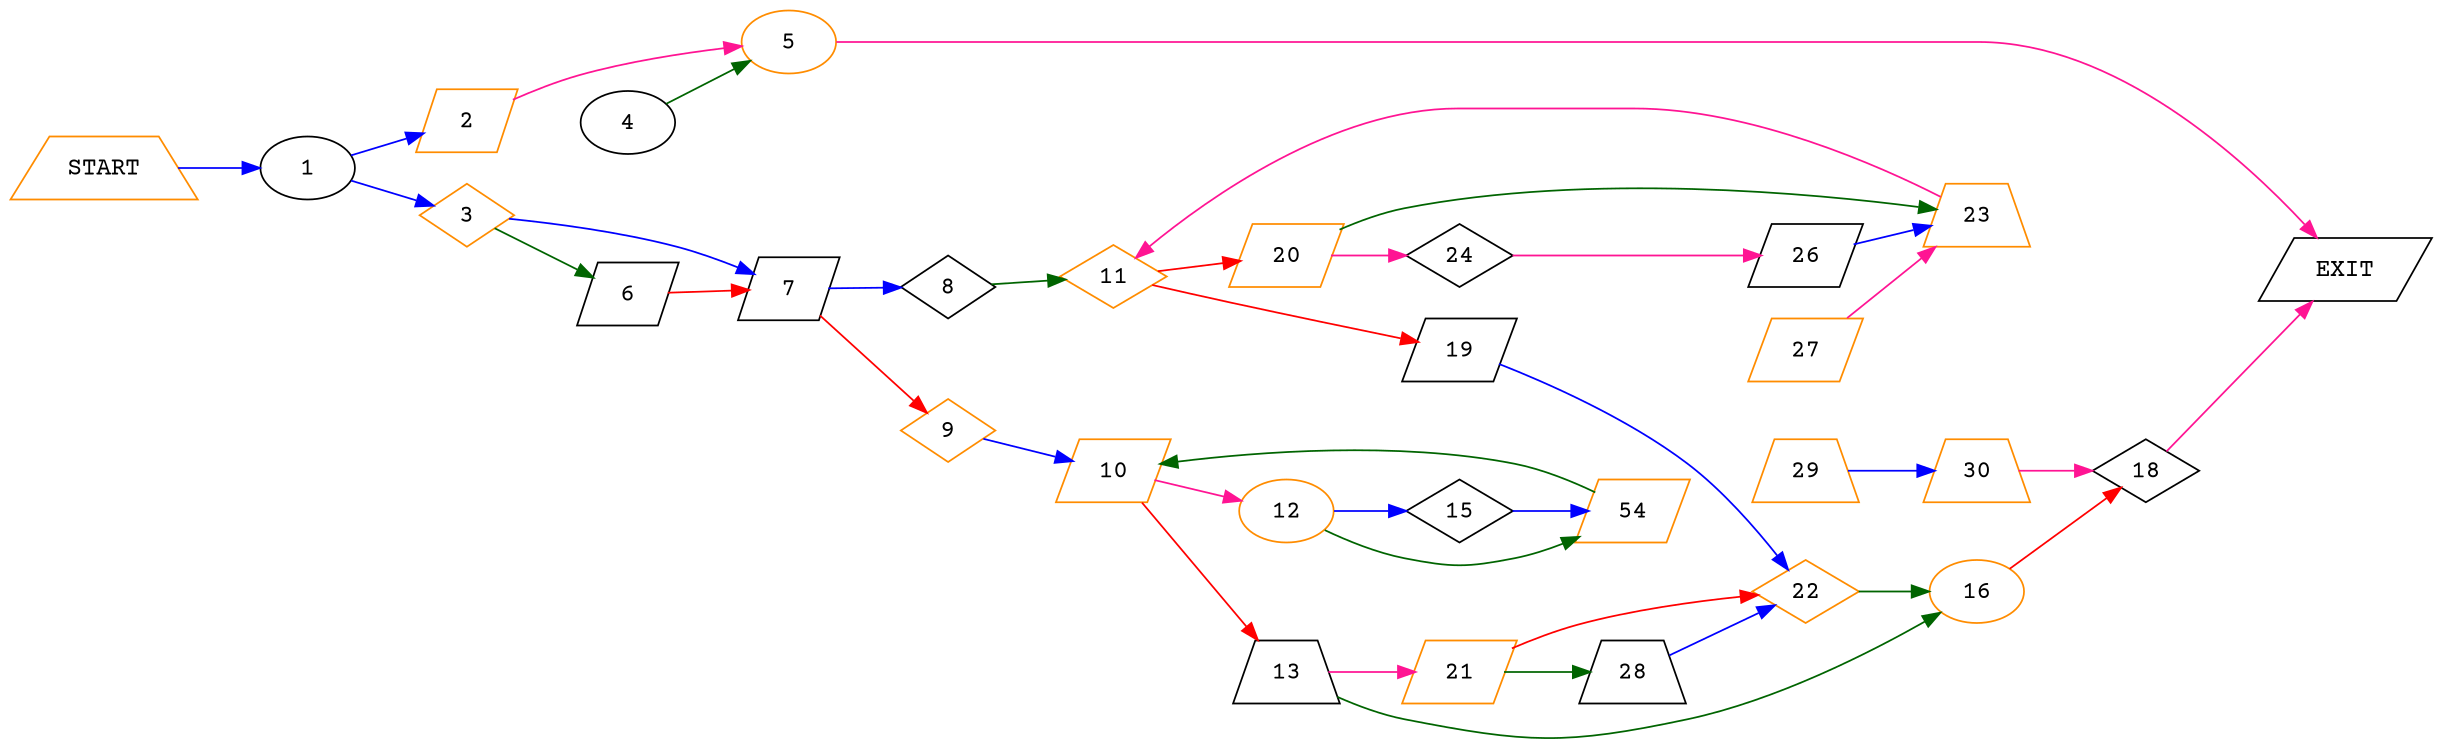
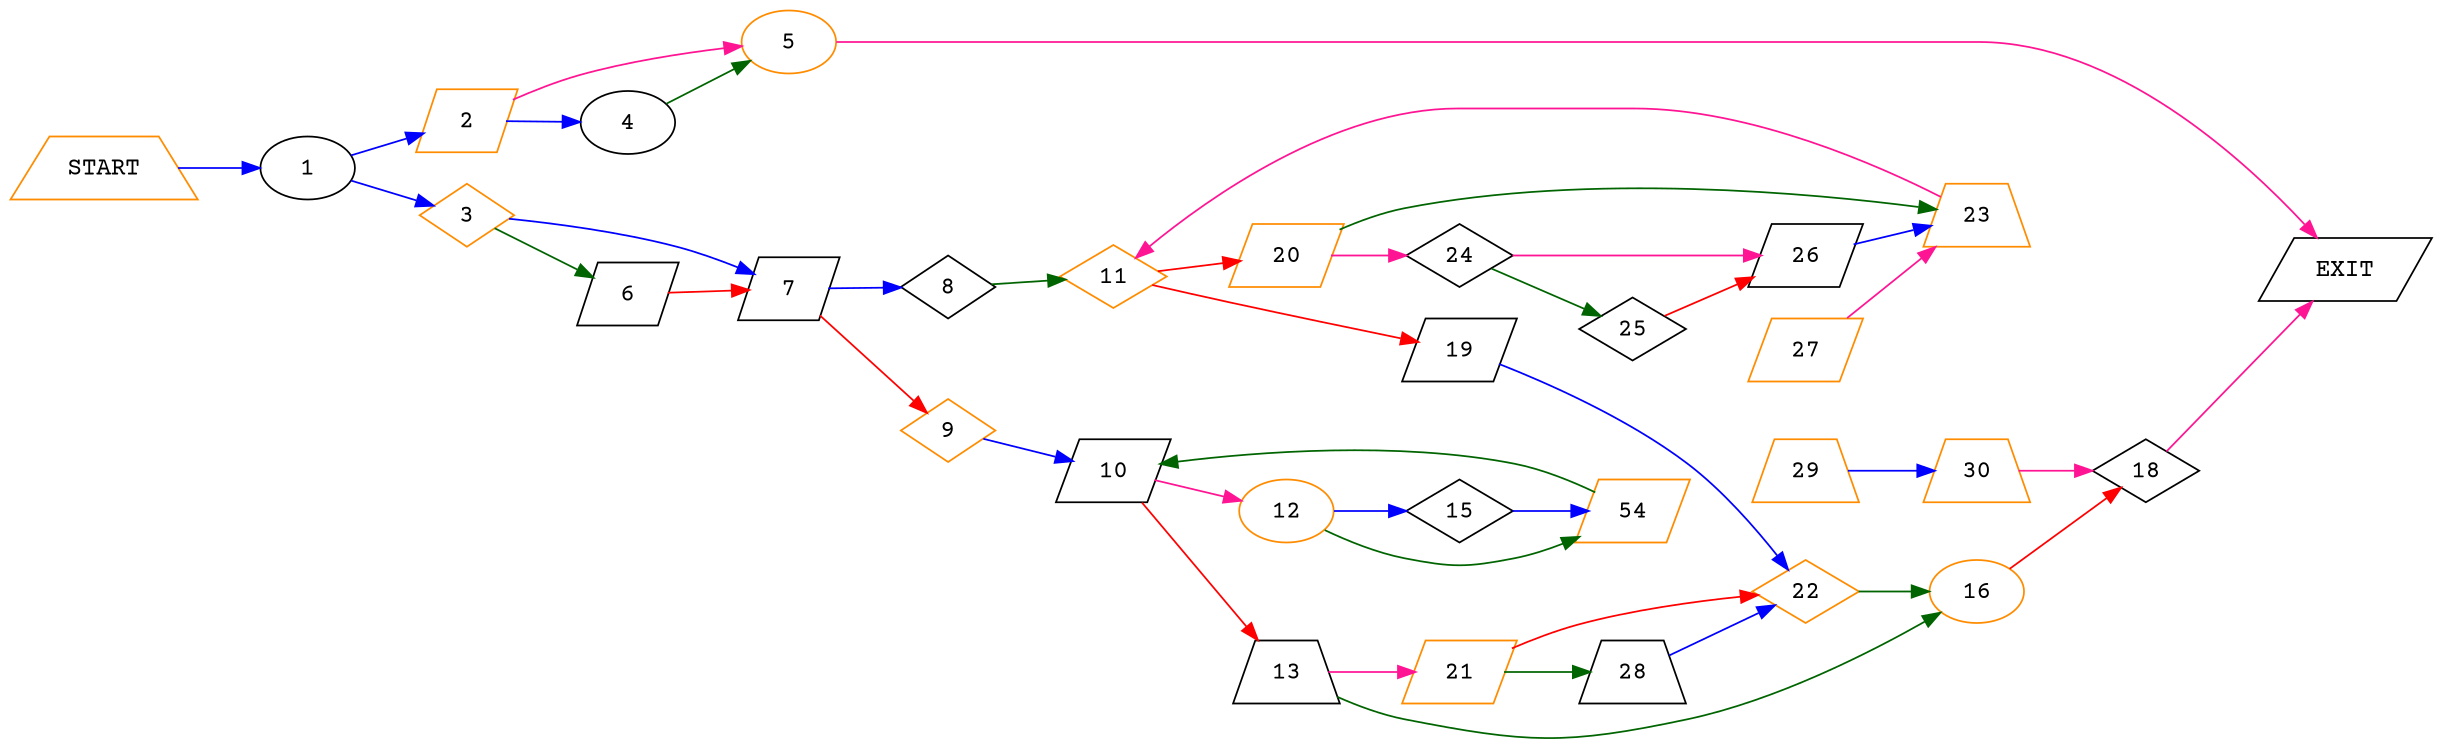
none -> (534, 121)
none -> (1633, 329)
(1113, 471) -> (1113, 471)
